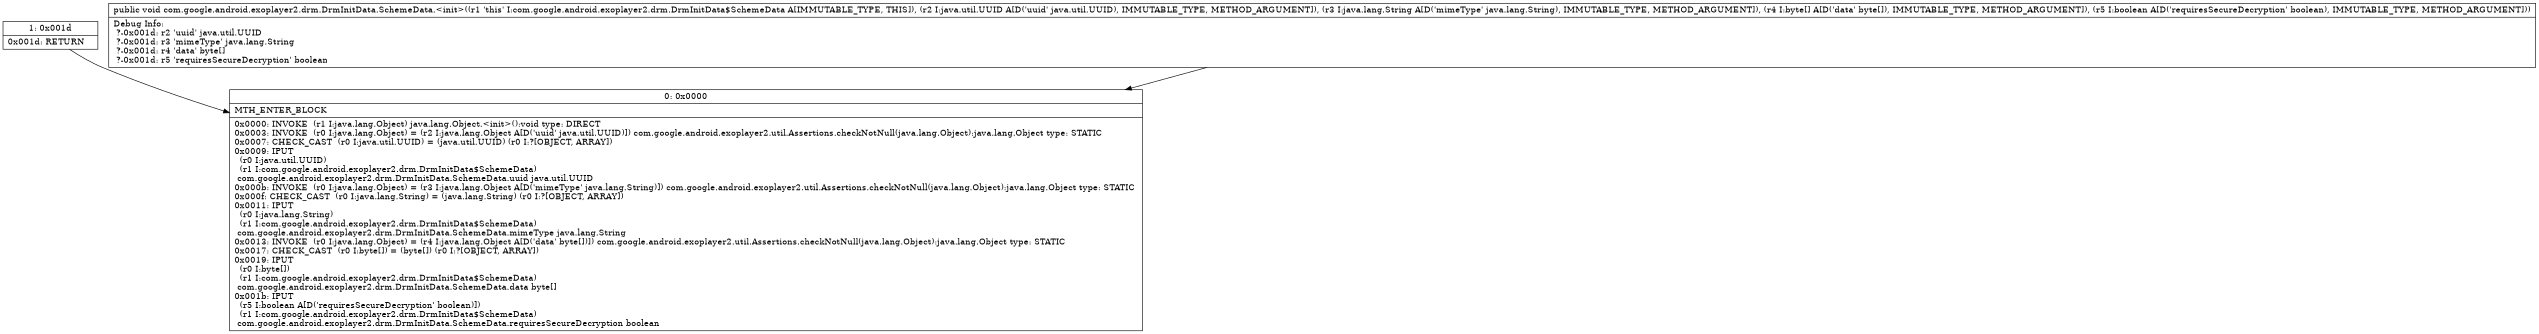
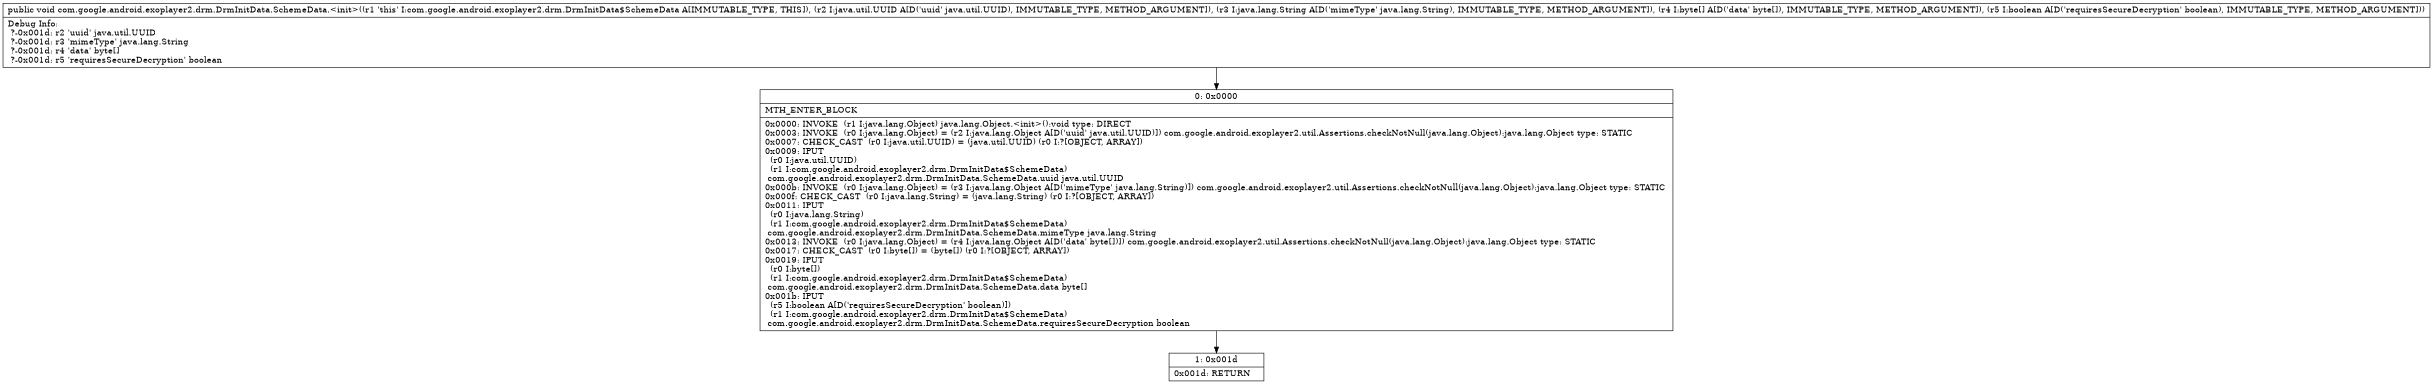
(145, 84) -> (1216, 339)
